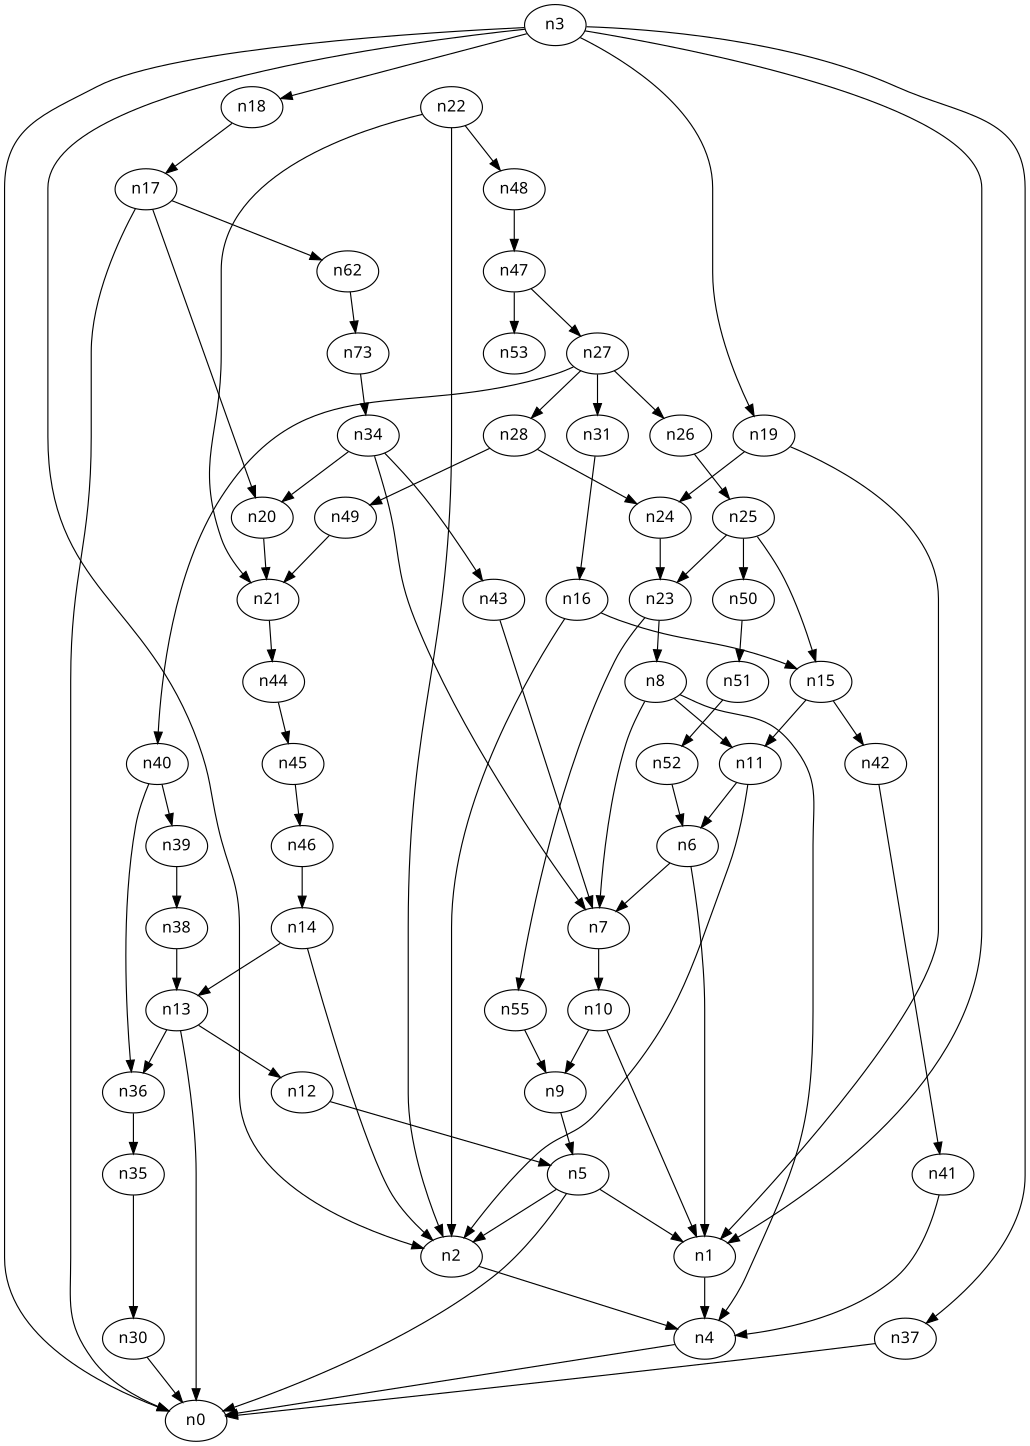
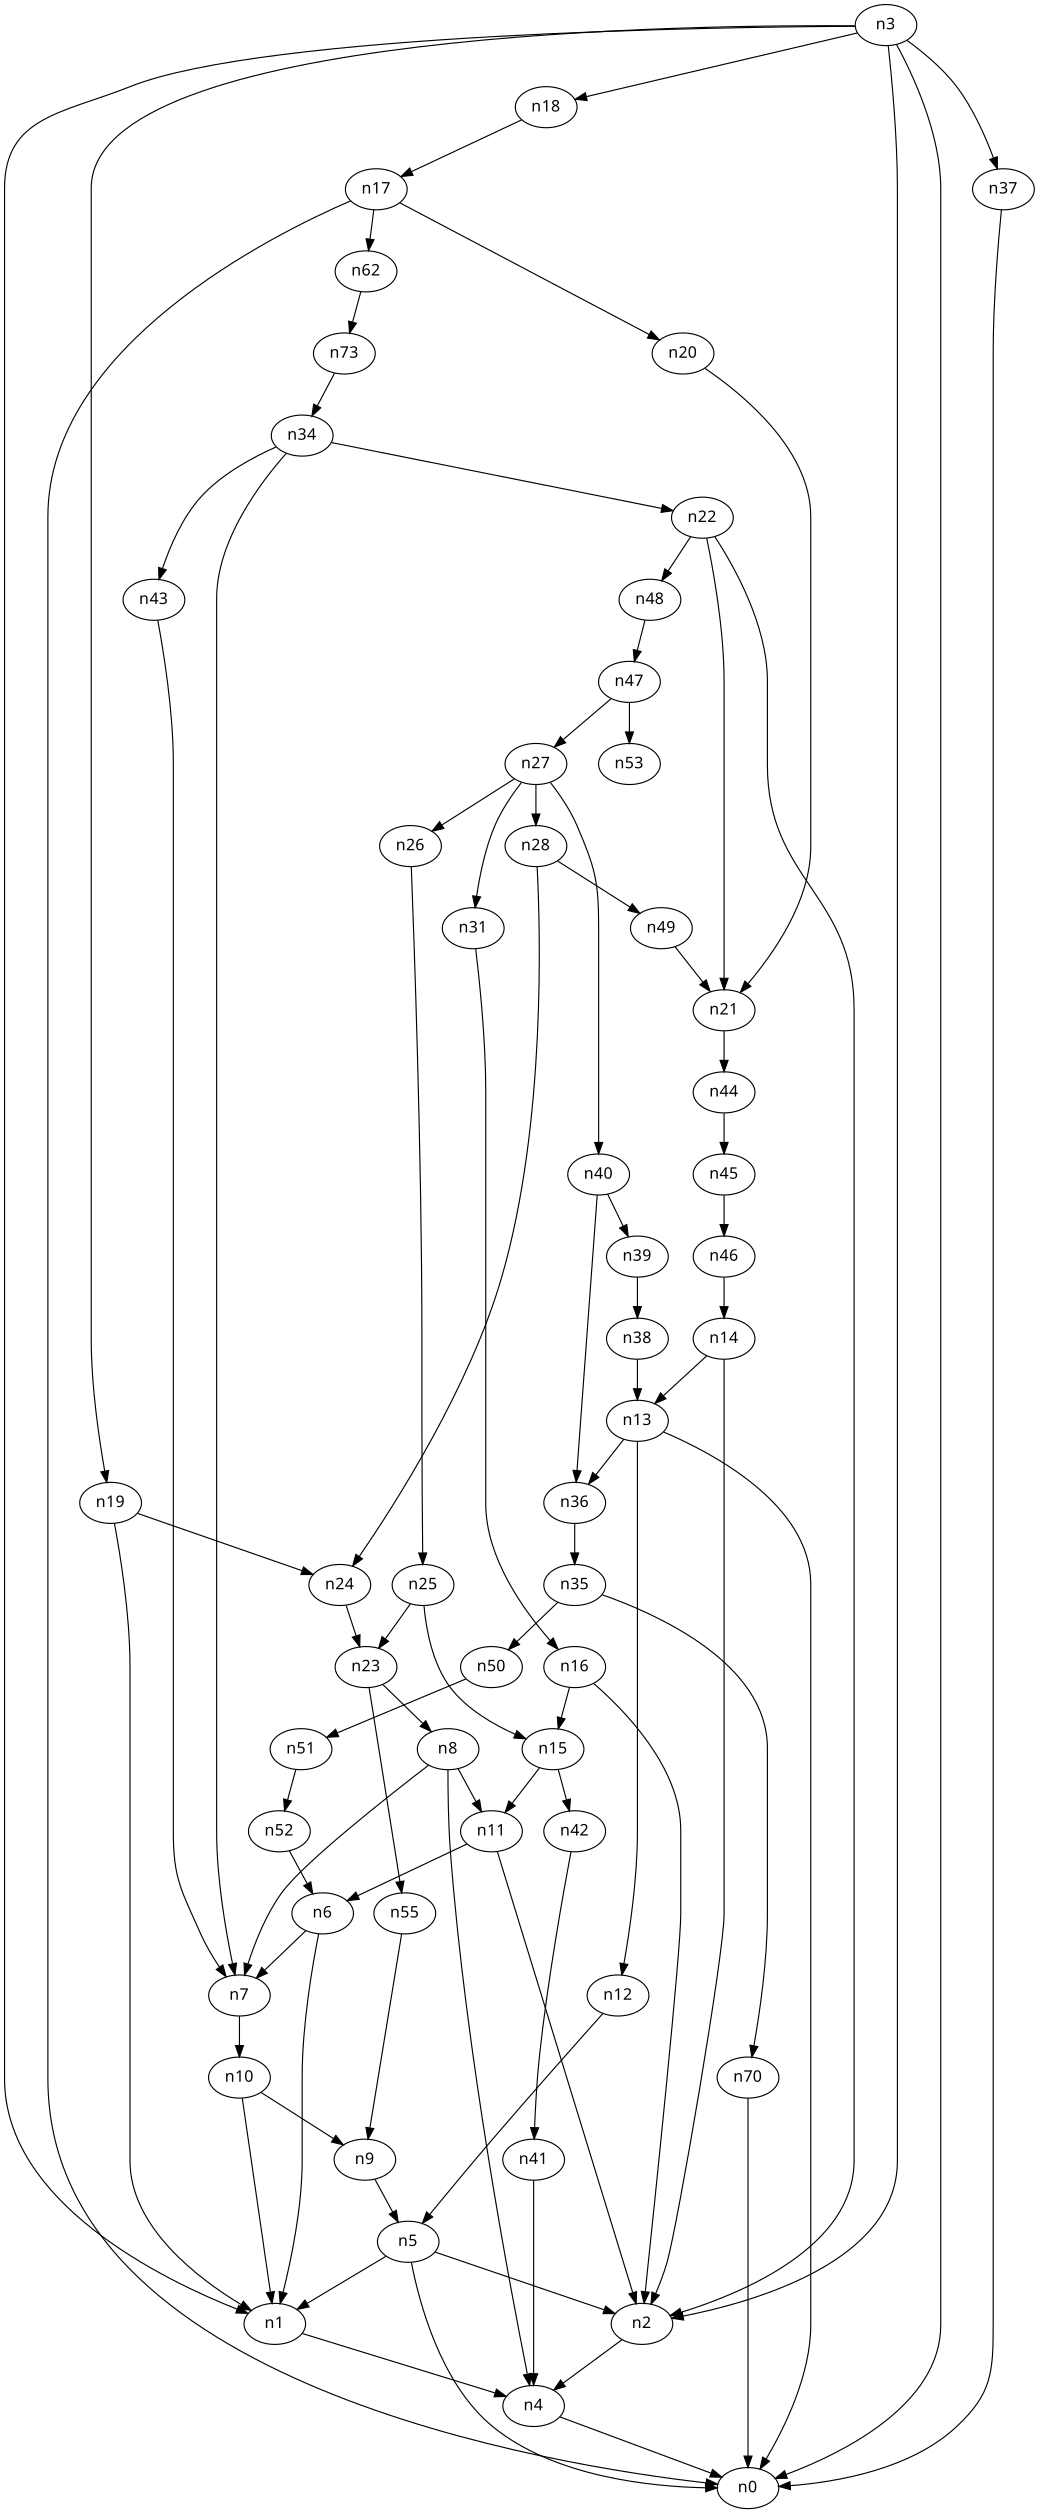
(320, 473) -> (496, 475)
(743, 553) -> (541, 1618)
(133, 1339) -> (748, 2078)
